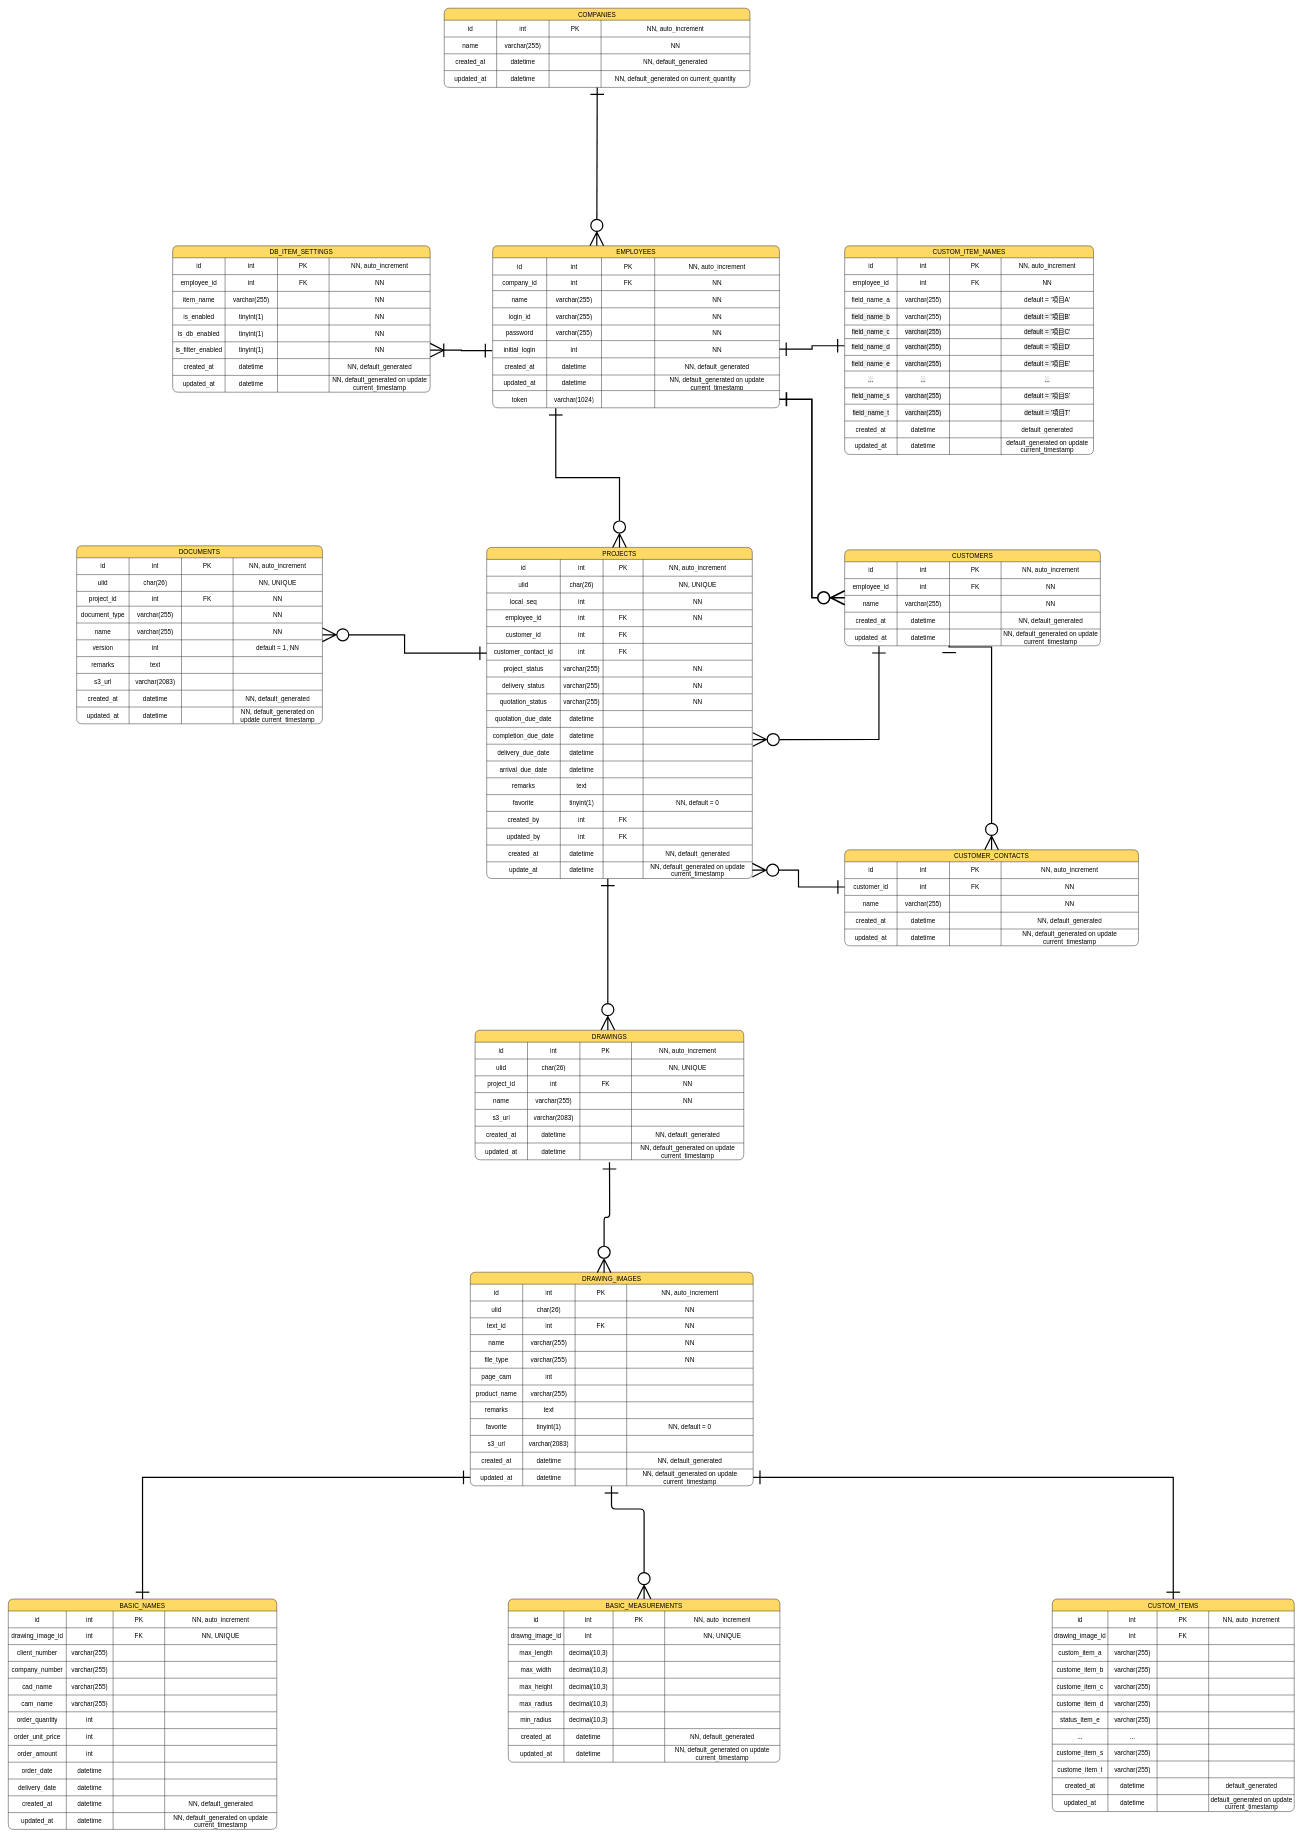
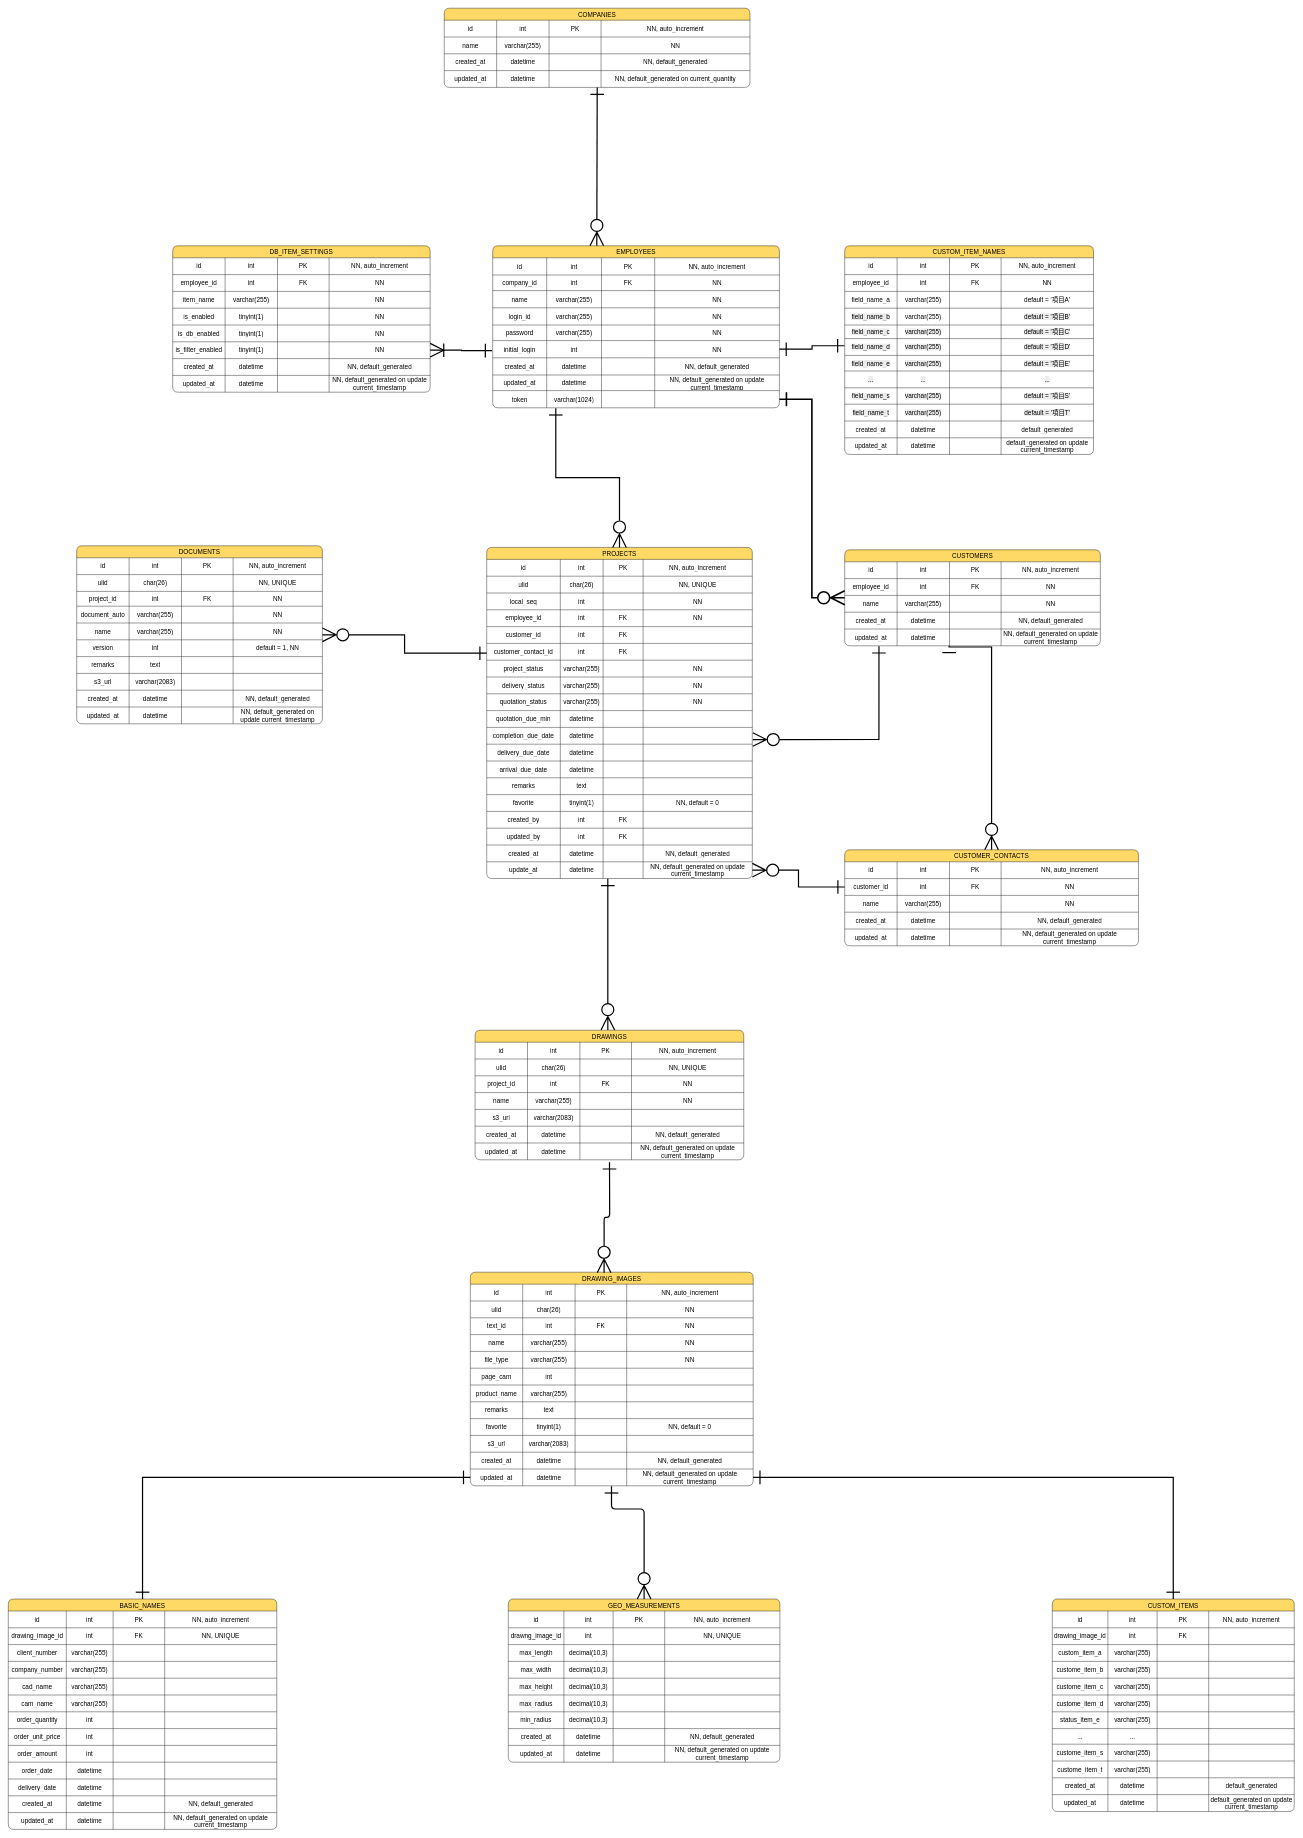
(103, 615) -> (103, 615)
(523, 719) -> (523, 719)
(644, 1605) -> (644, 1605)
